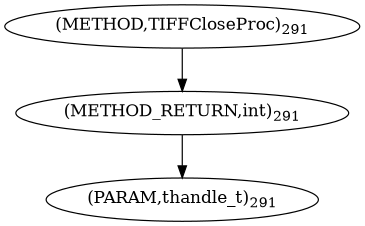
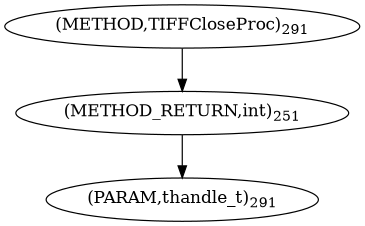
(287, 111) -> (287, 111)
